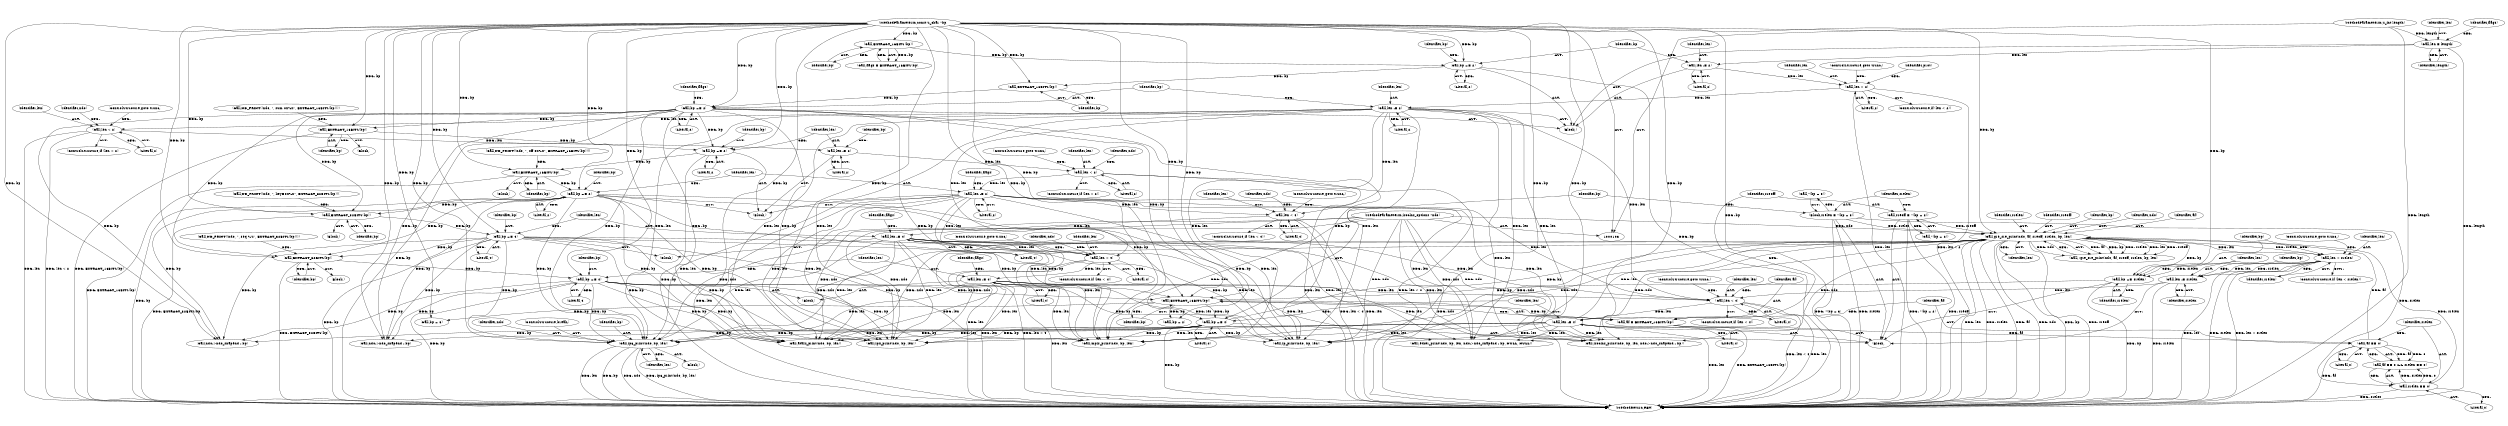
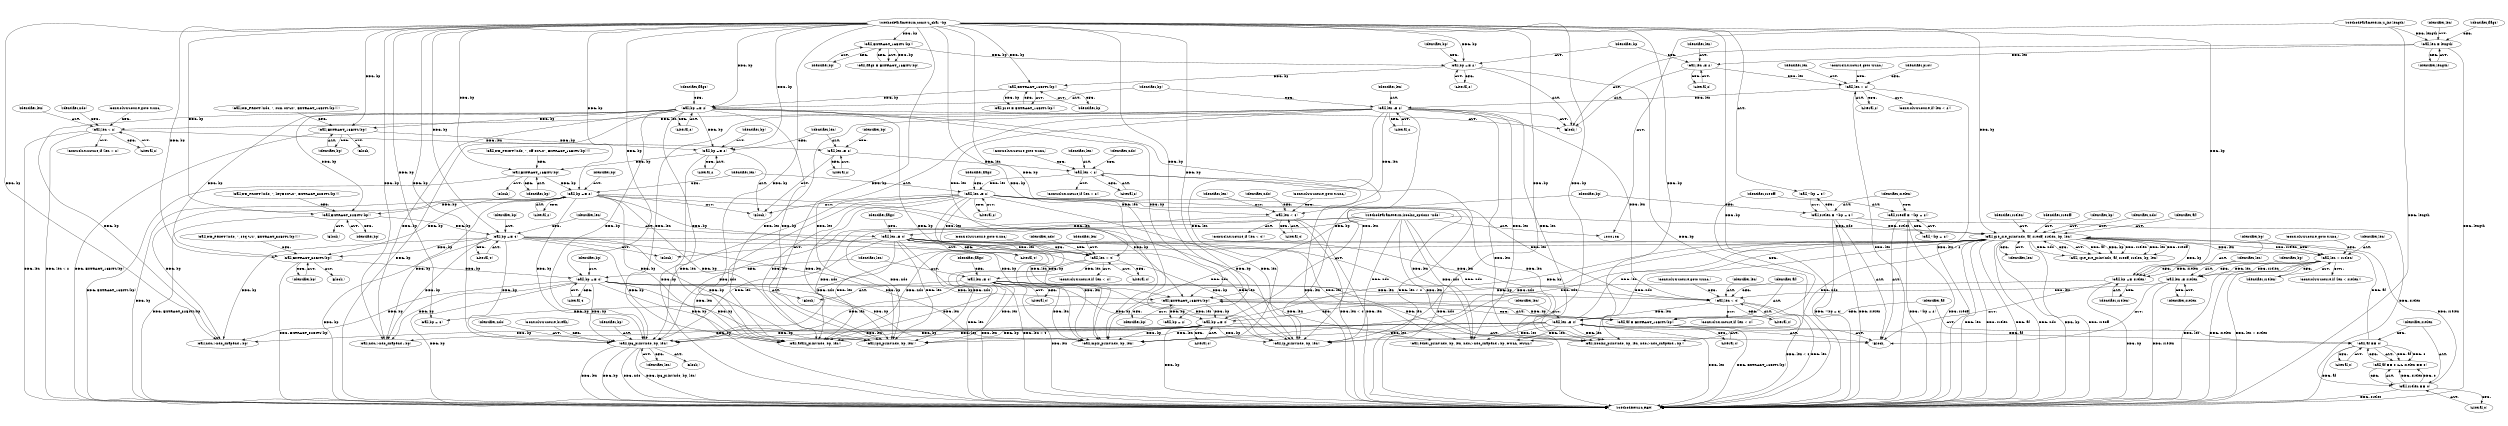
(1577, 34) -> (1449, 26)
none -> (1024, 108)
(1832, 215) -> (1832, 215)
(1955, 228) -> none
(577, 333) -> (577, 333)
